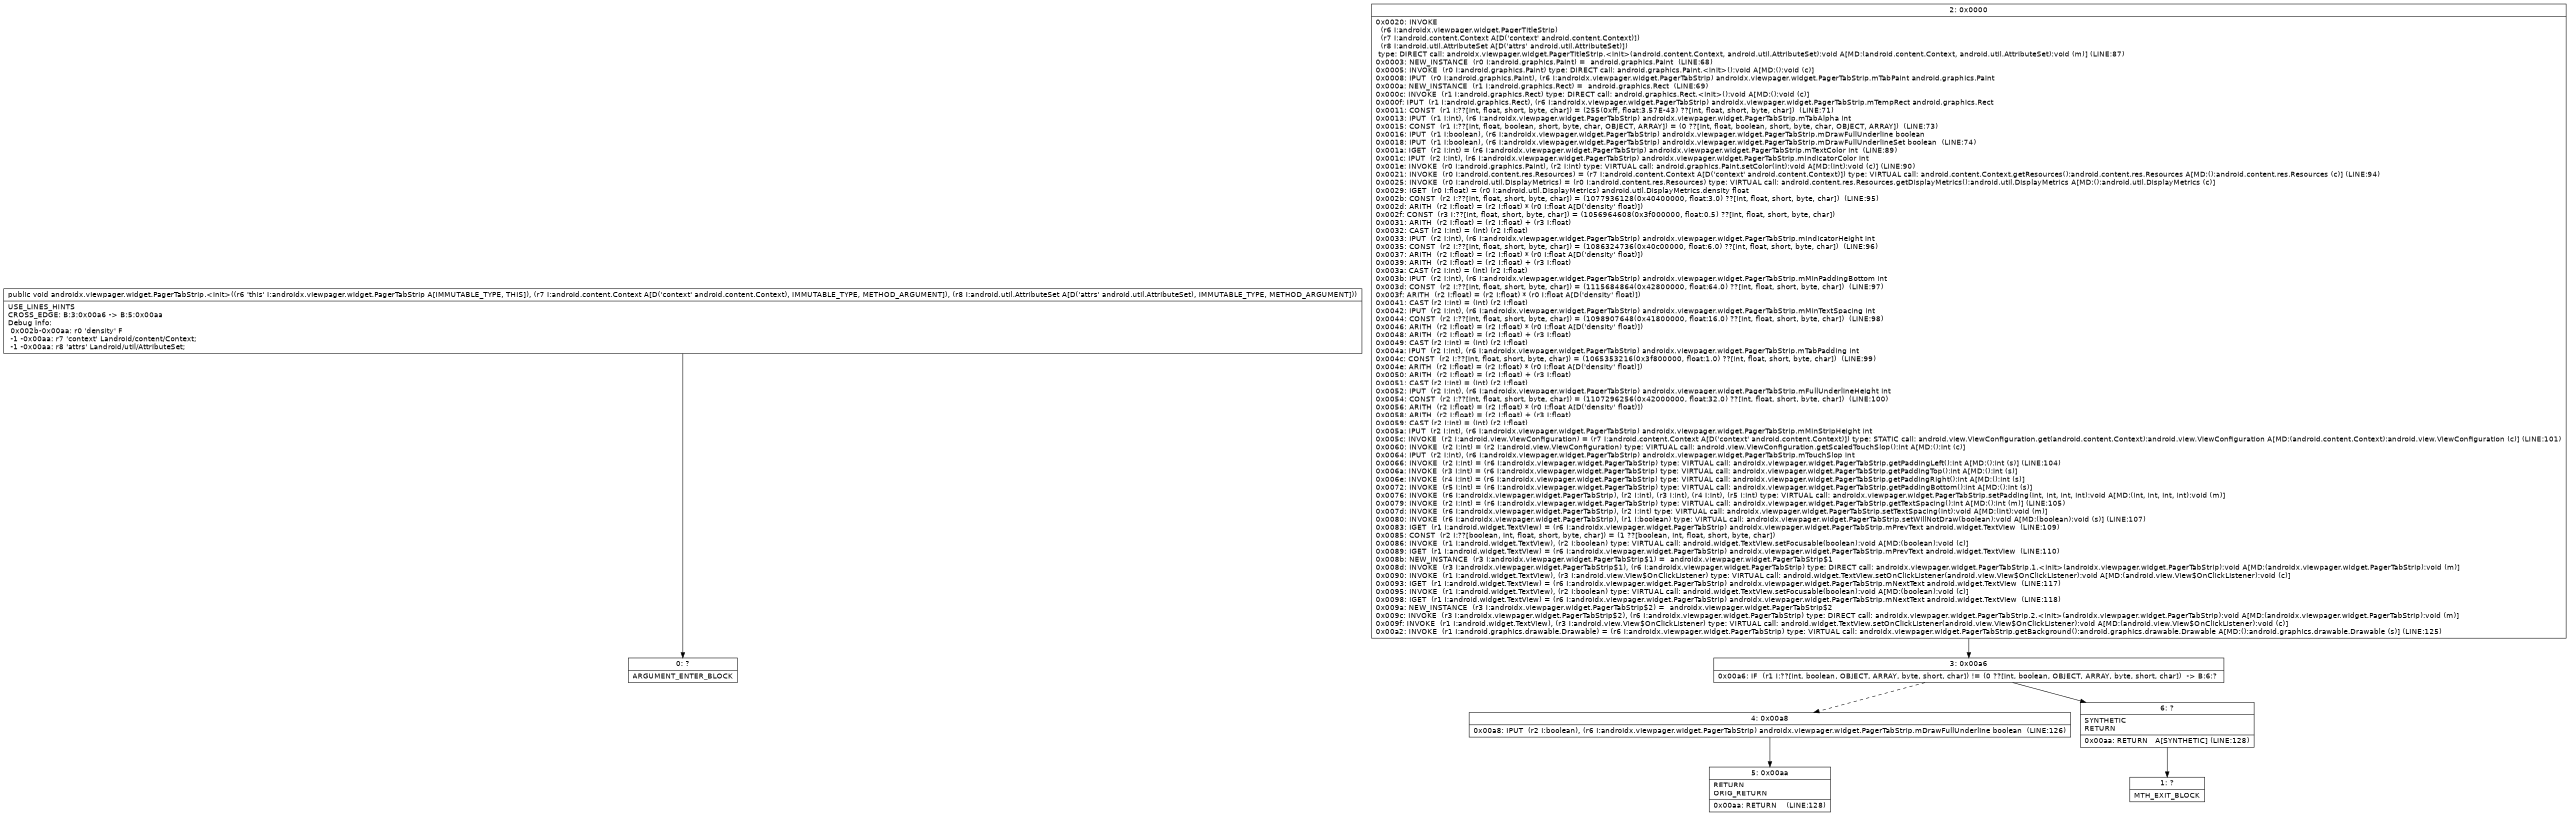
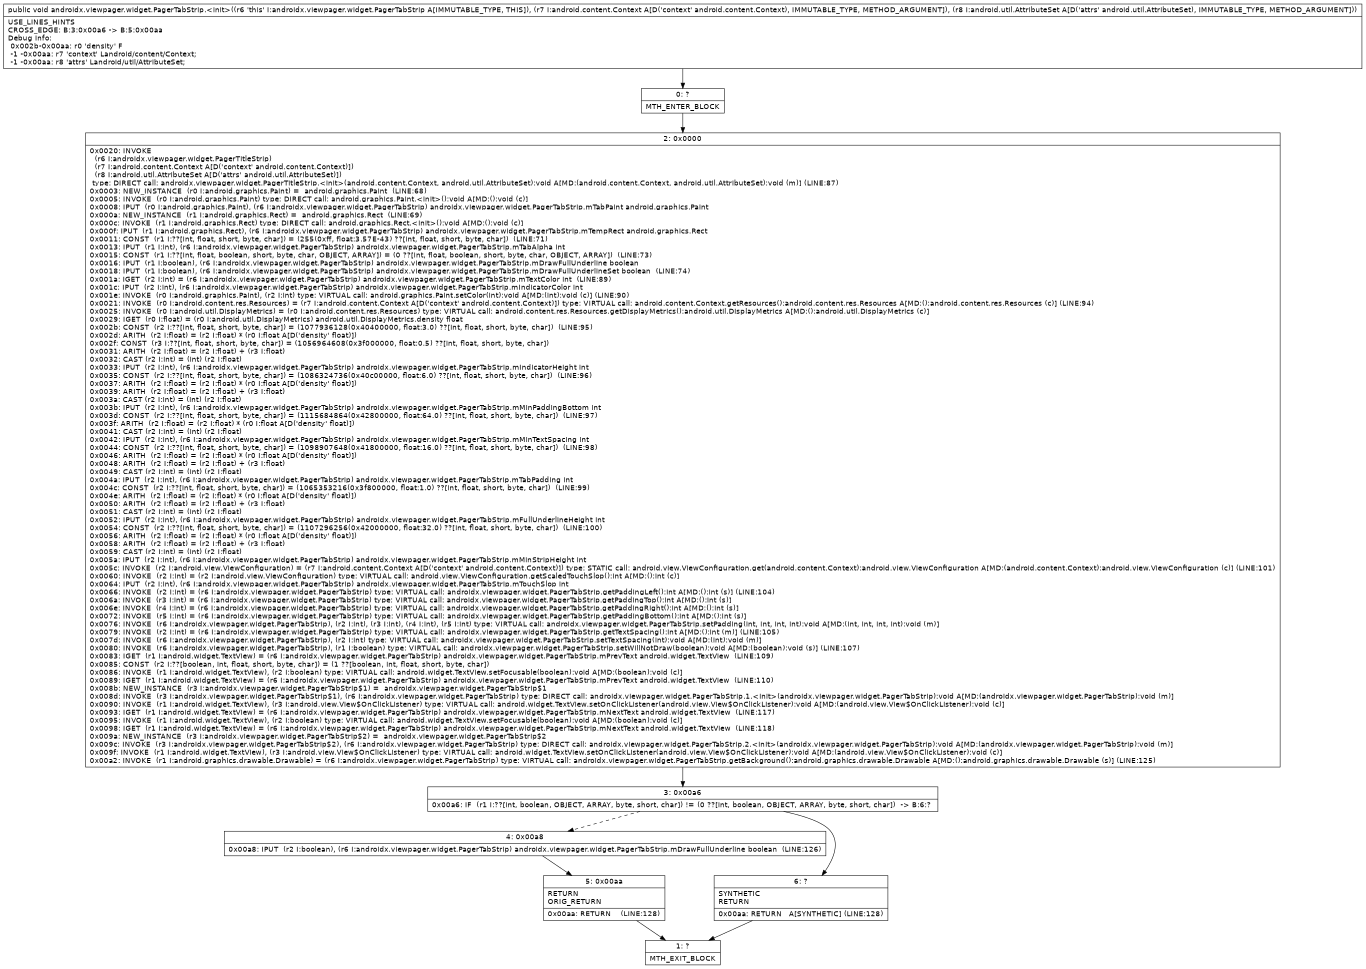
none -> (683, 120)
(683, 676) -> (683, 107)
none -> (649, 929)
